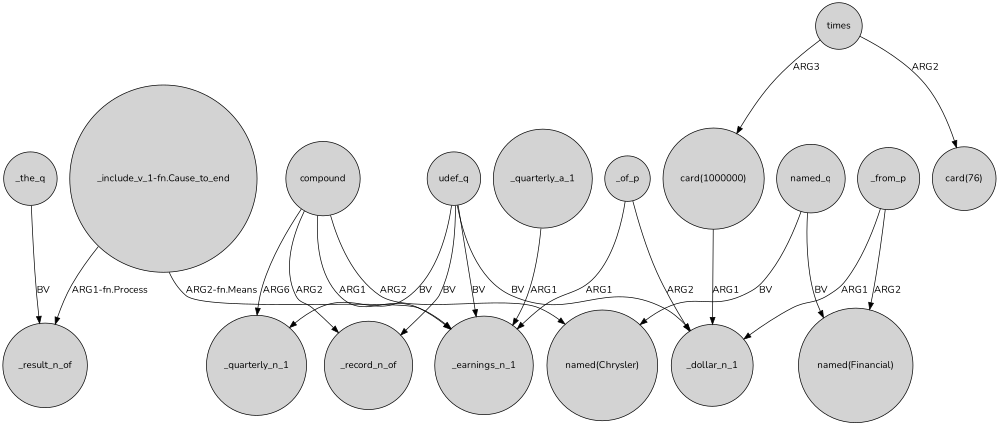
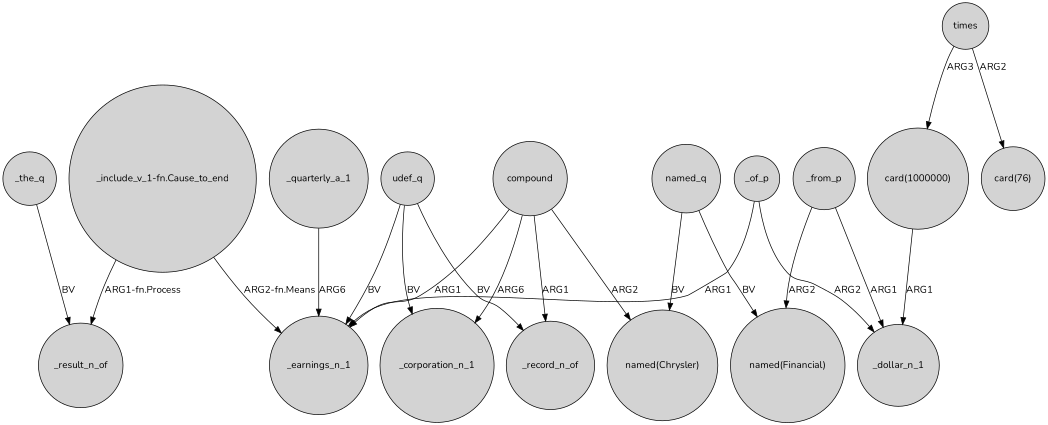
(309, 290) -> (556, 290)
(544, 290) -> (332, 290)
(555, 305) -> none
(257, 365) -> (437, 365)
